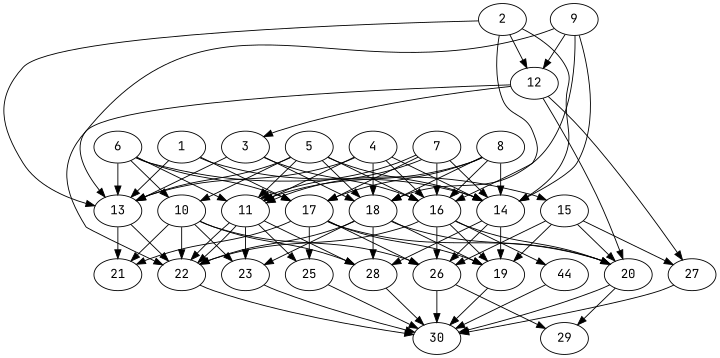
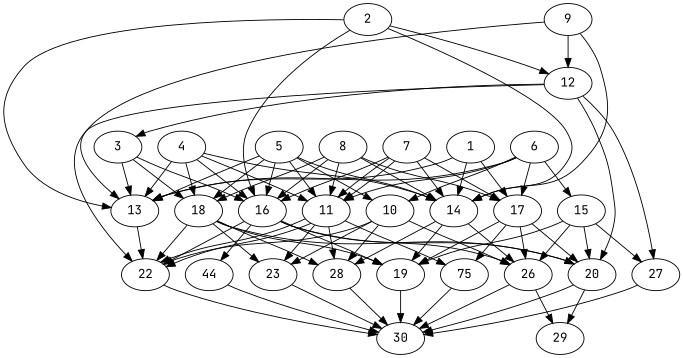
(542, 153) -> none
(118, 275) -> none
(309, 275) -> (464, 275)
